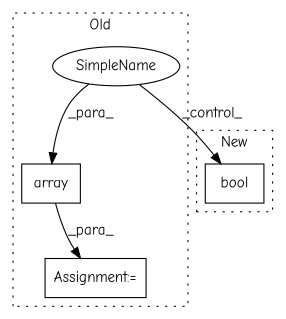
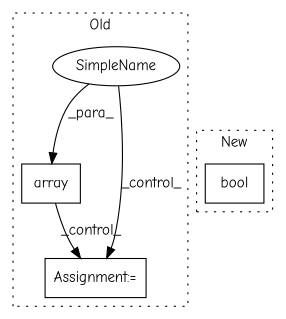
(179, 118) -> (122, 168)
(91, 231) -> (91, 231)
